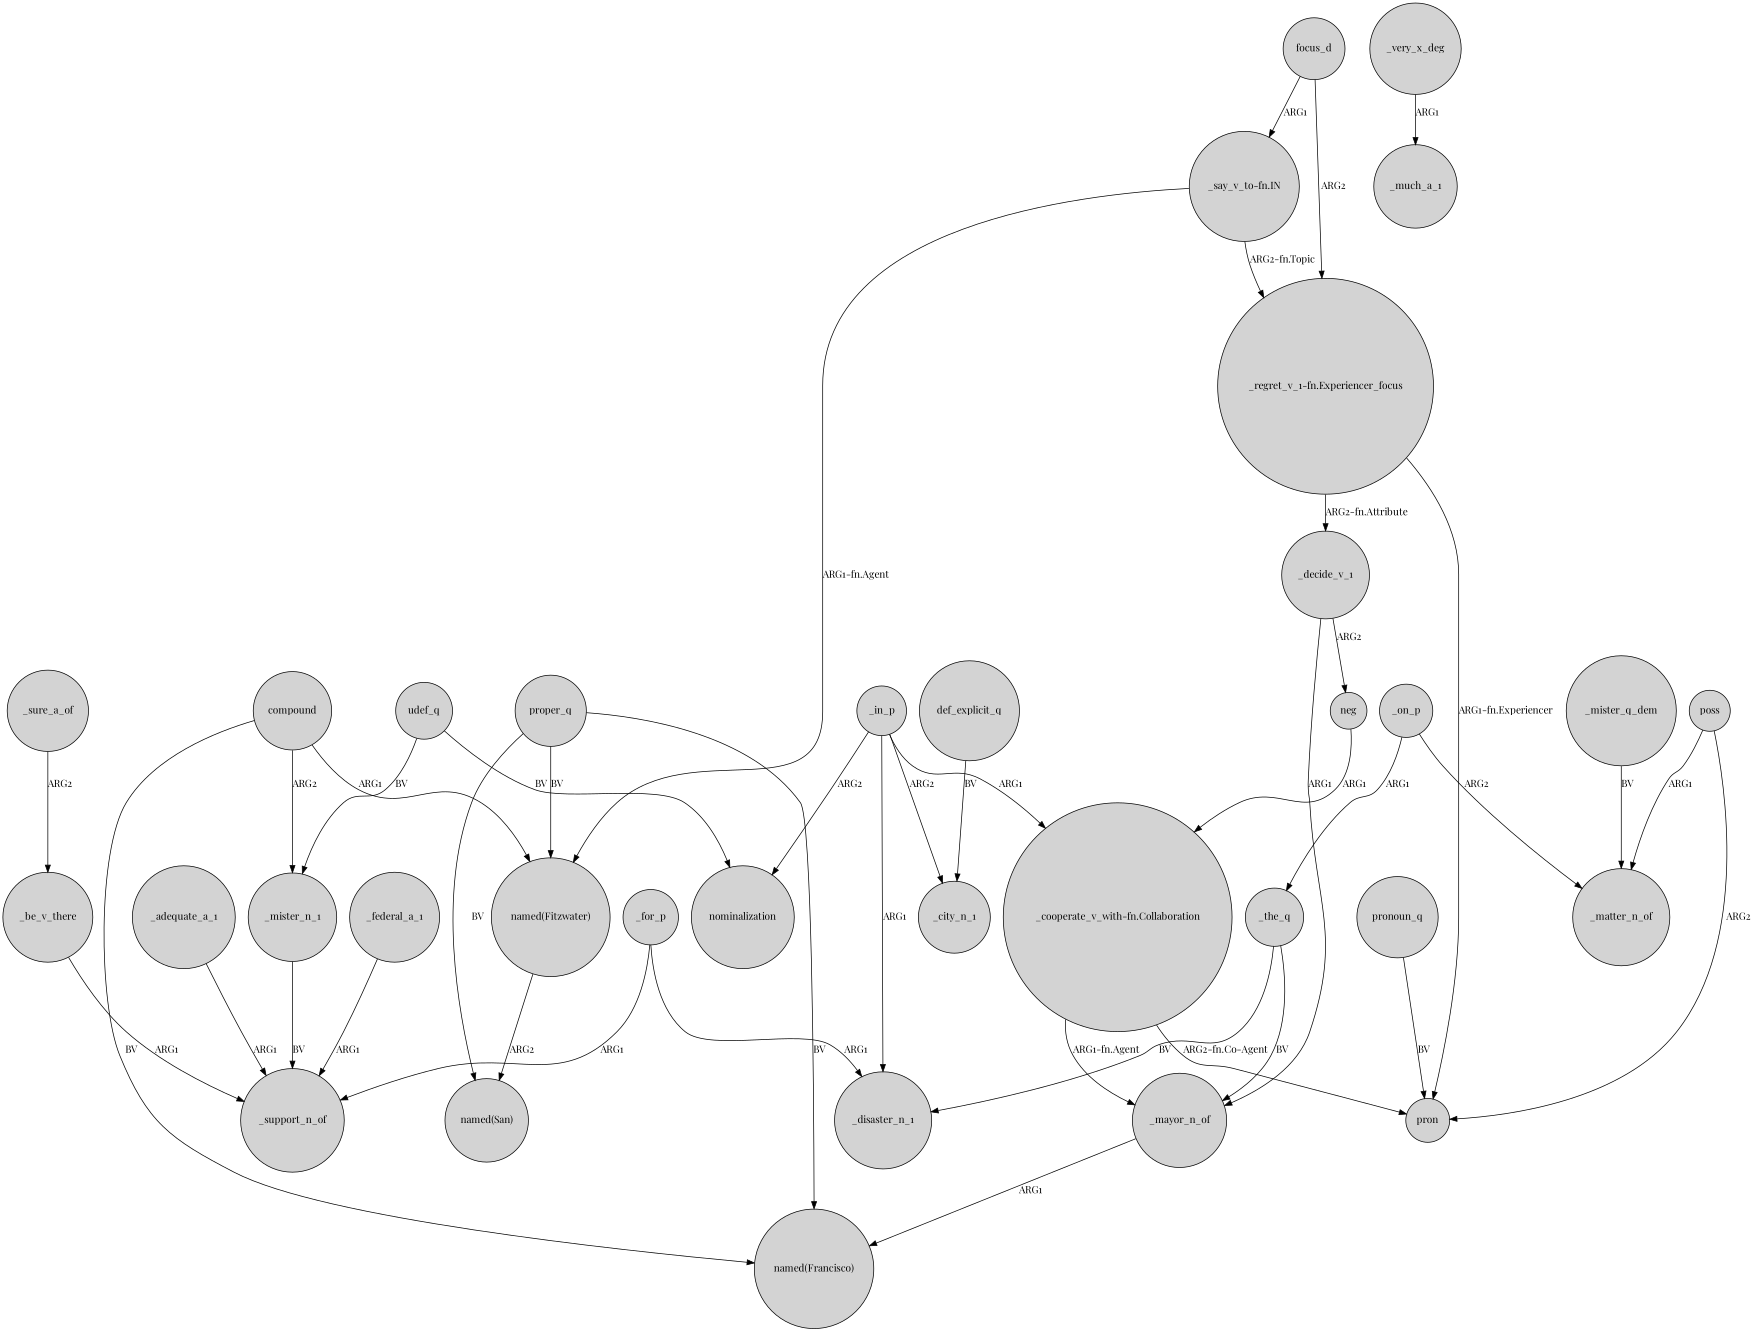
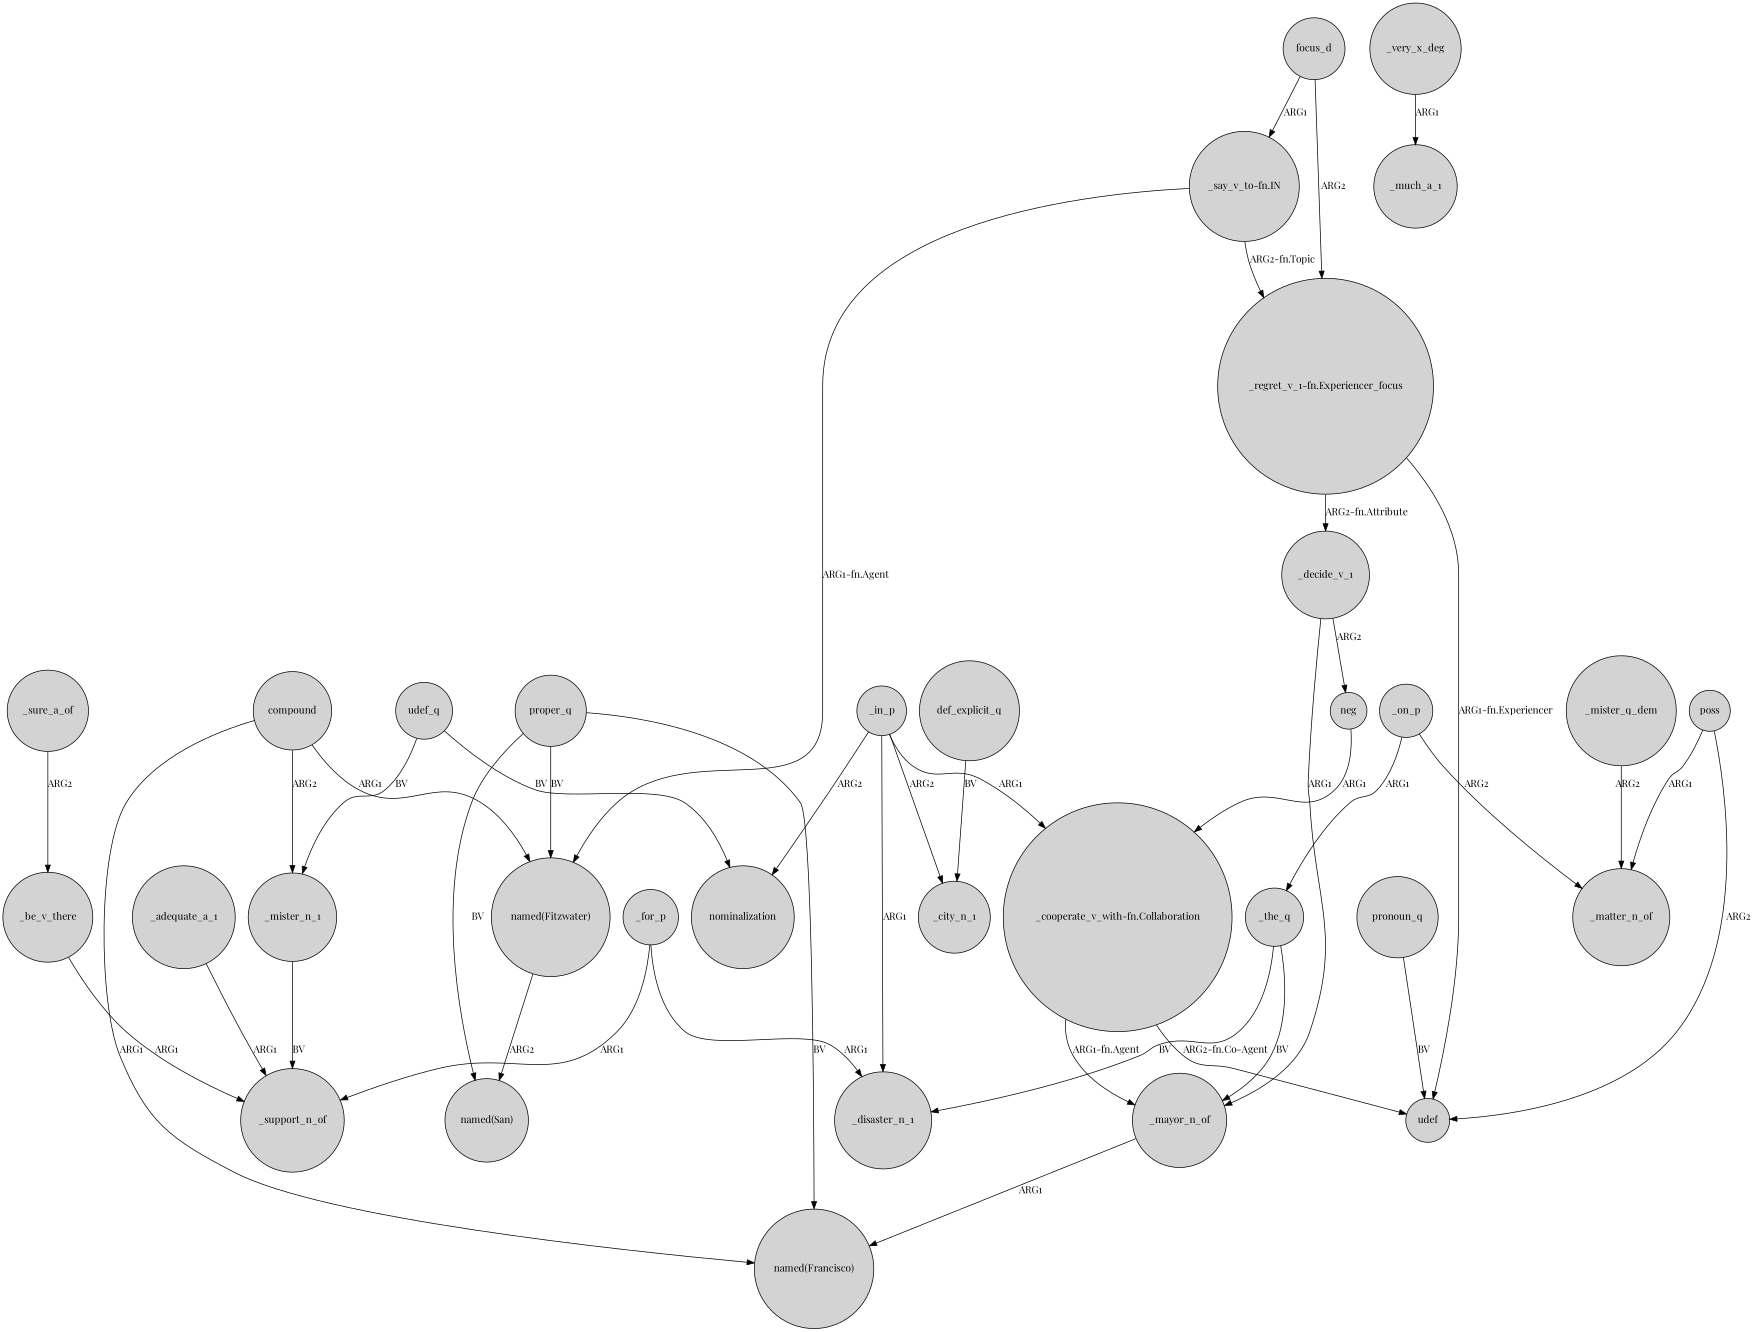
(1628, 784) -> (1628, 784)
(395, 917) -> none
(132, 1050) -> (132, 1050)
(1428, 1120) -> (1428, 1120)
